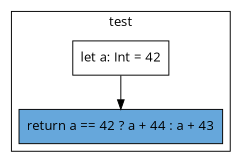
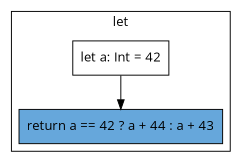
(121, 22) -> (121, 22)
